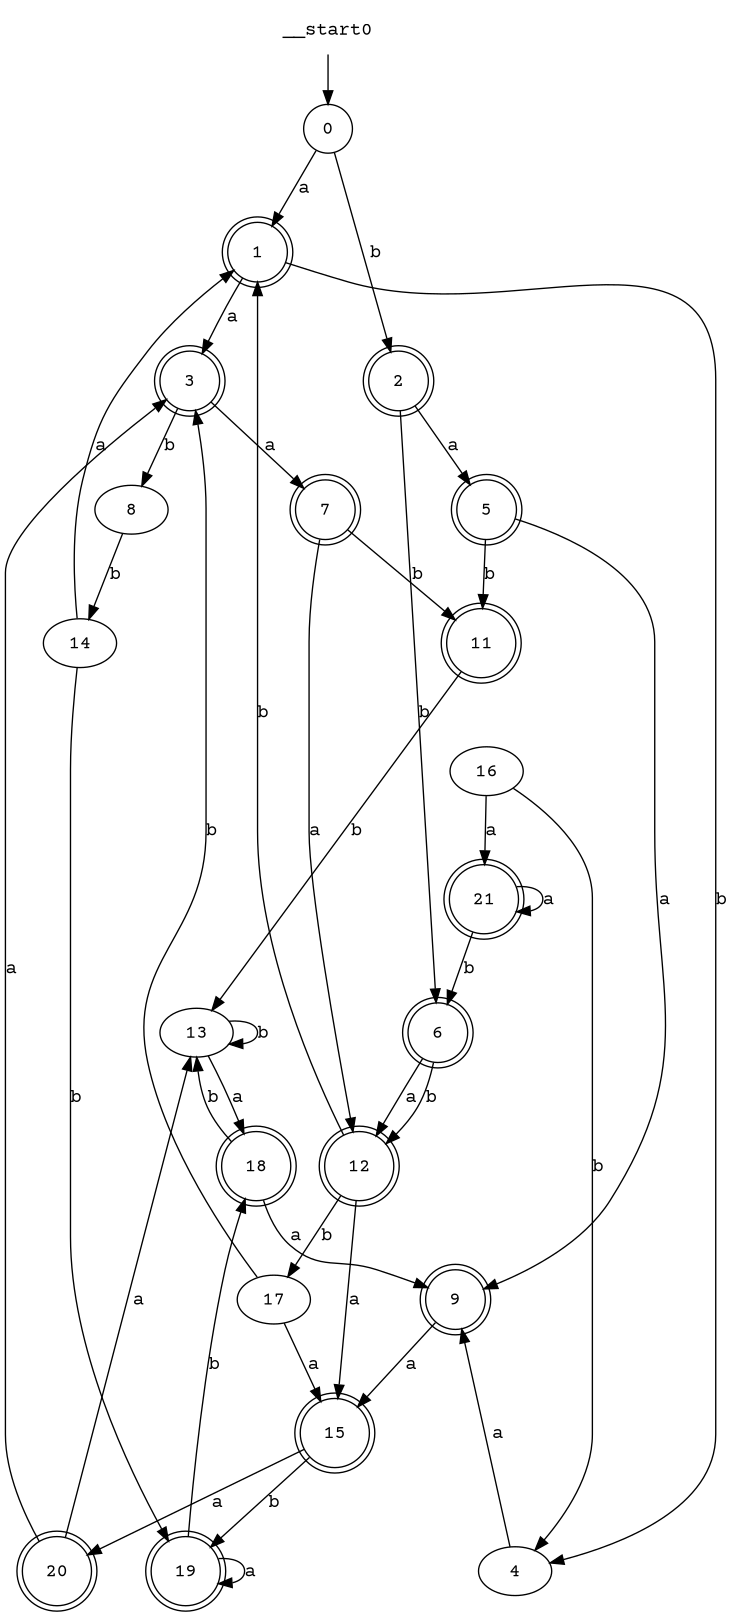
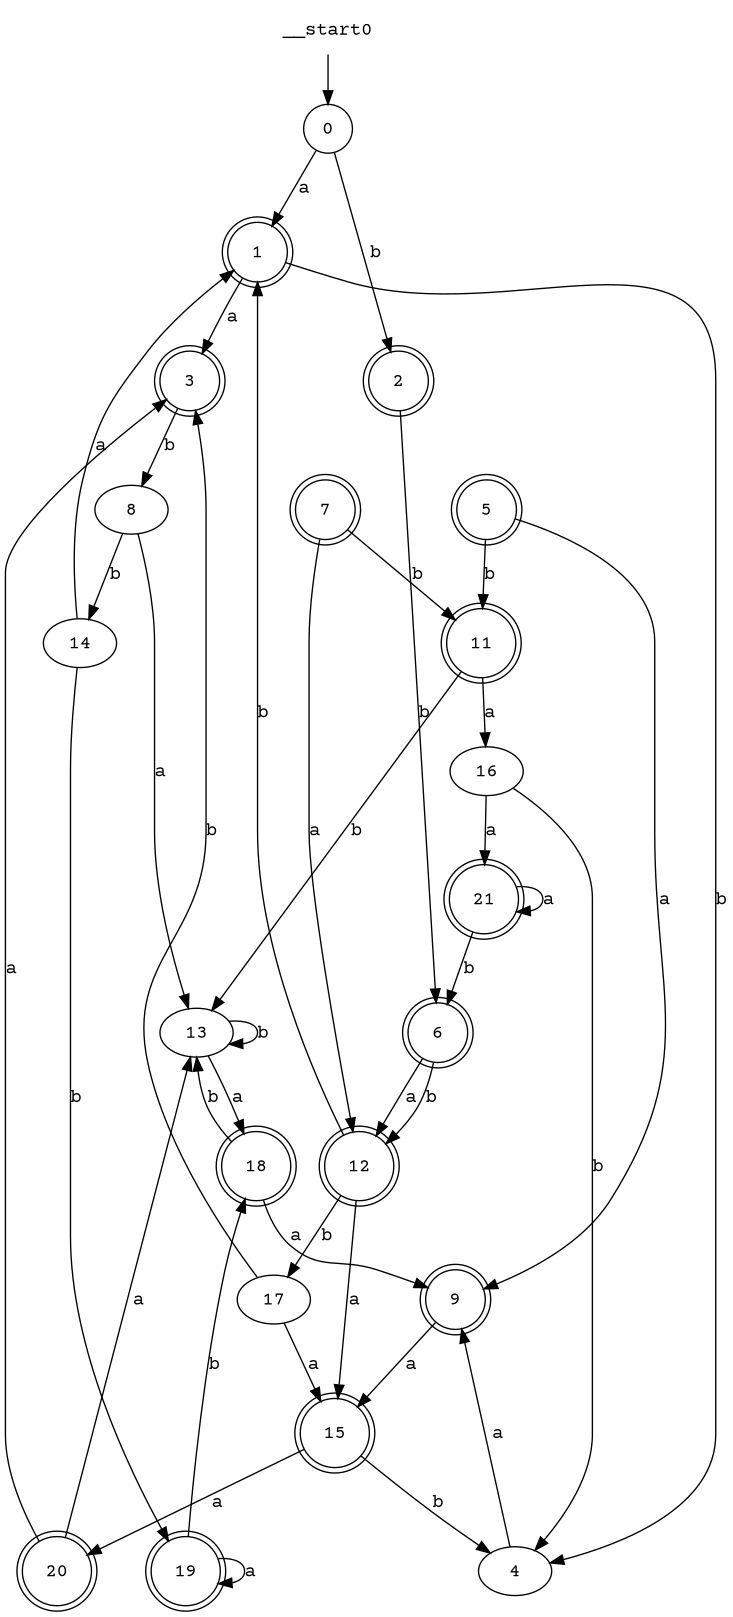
(248, 437) -> none
(439, 440) -> none
none -> (484, 705)
none -> (155, 765)
(265, 1498) -> (419, 1502)
